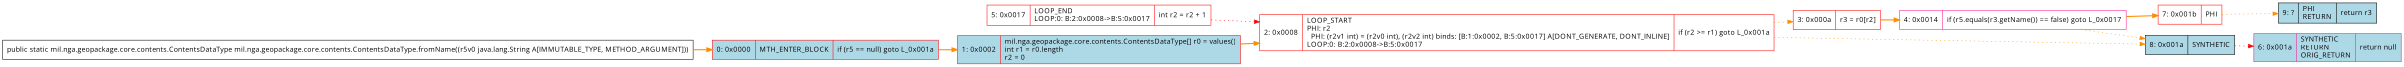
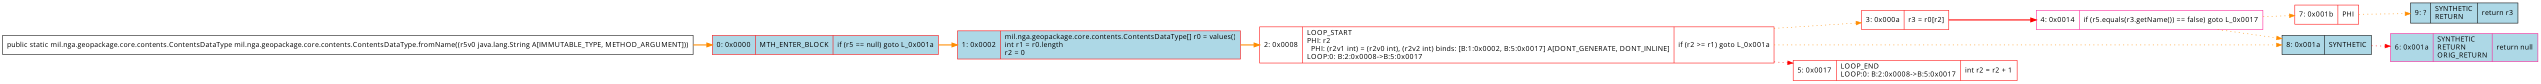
(2309, 9) -> (2454, 9)
(2140, 16) -> (2276, 16)
(1887, 20) -> (1990, 20)
(1233, 21) -> (1781, 62)
